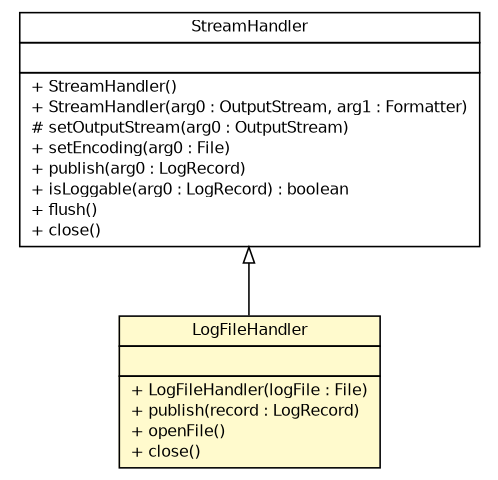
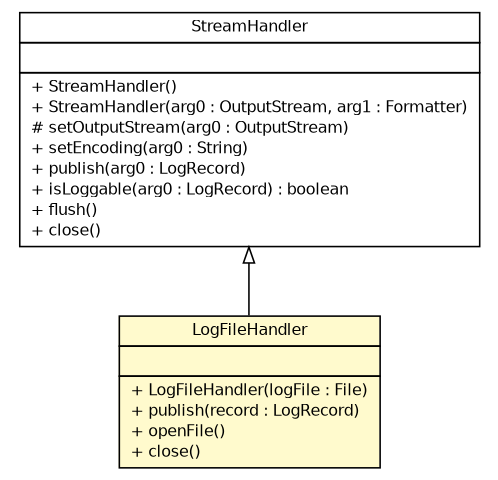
(131, 149) -> (140, 149)
